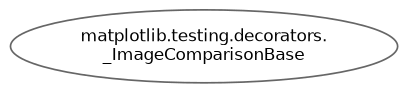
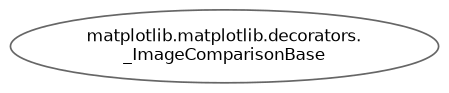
(204, 46) -> (225, 46)
